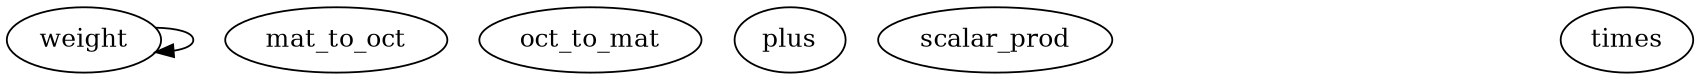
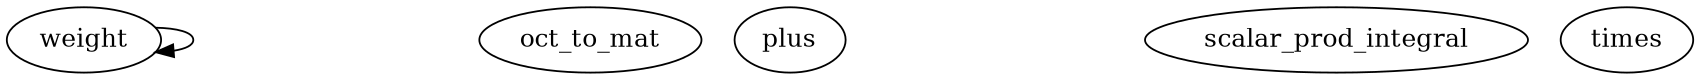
(336, 40) -> none
(995, 40) -> none
none -> (1336, 40)
